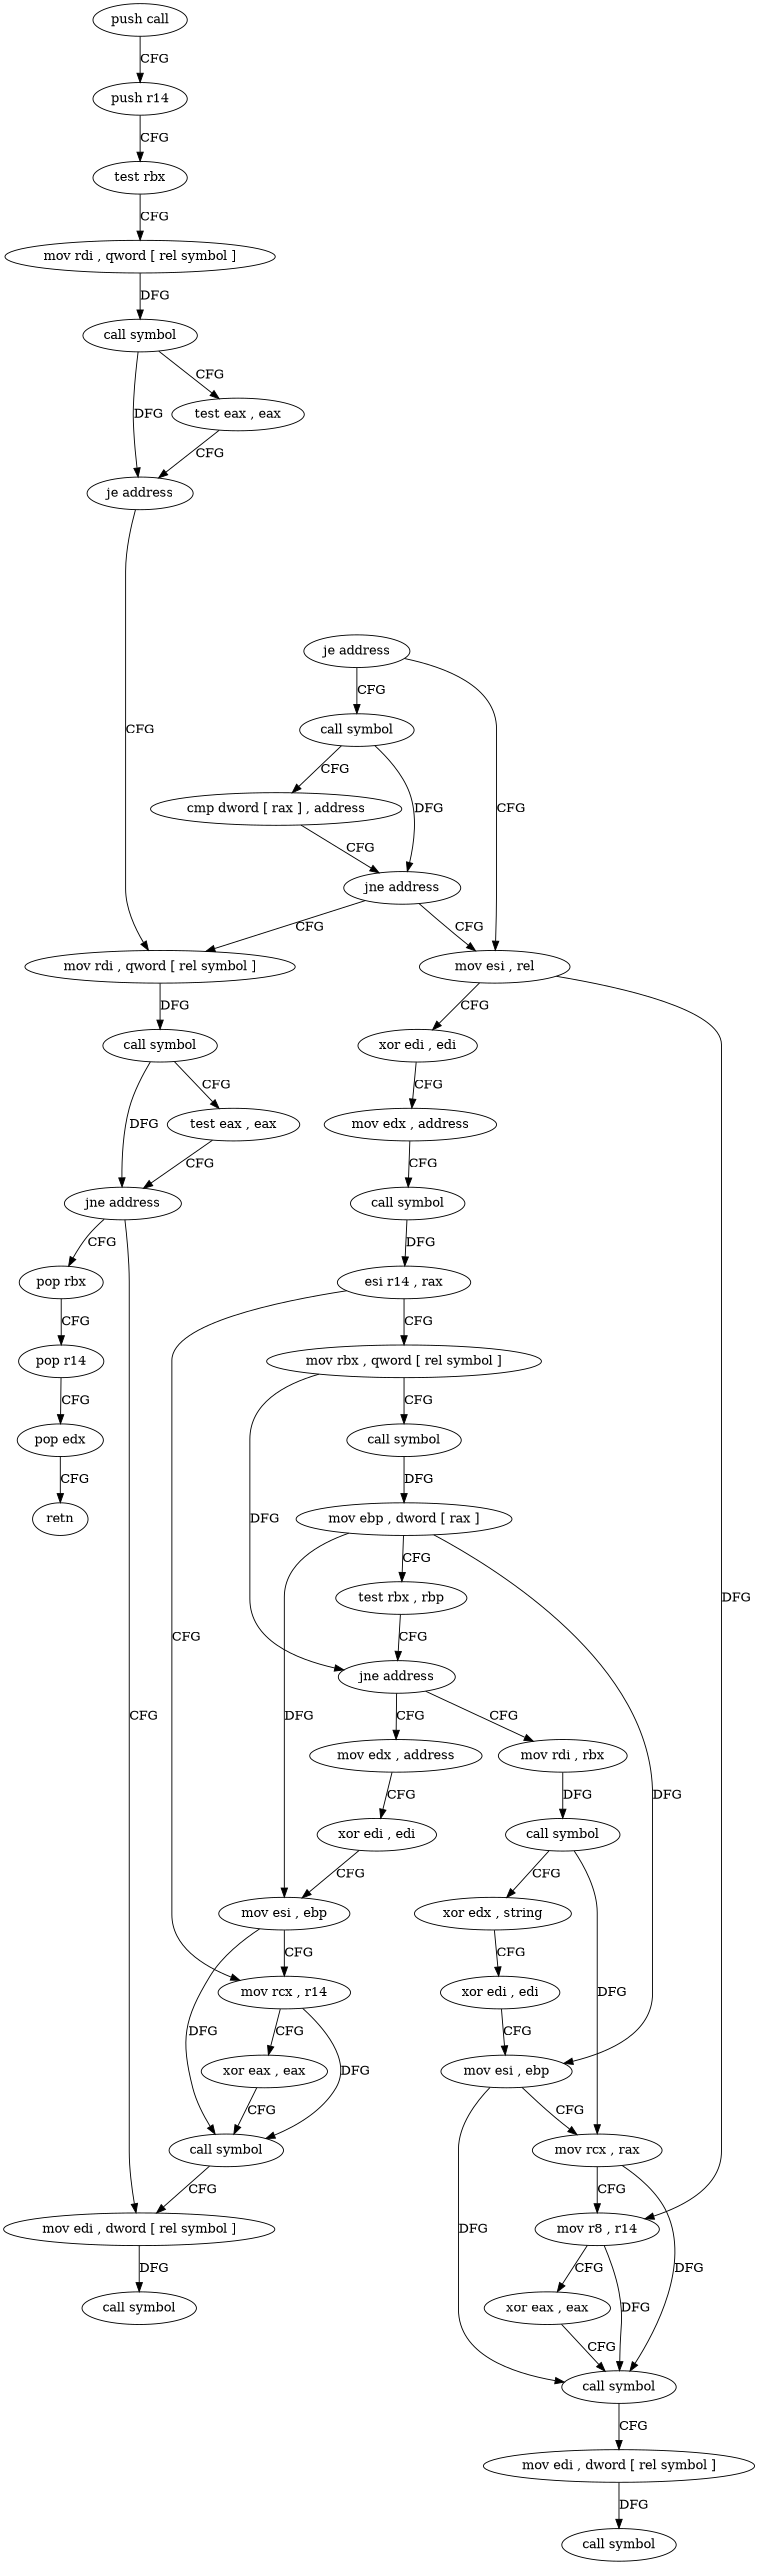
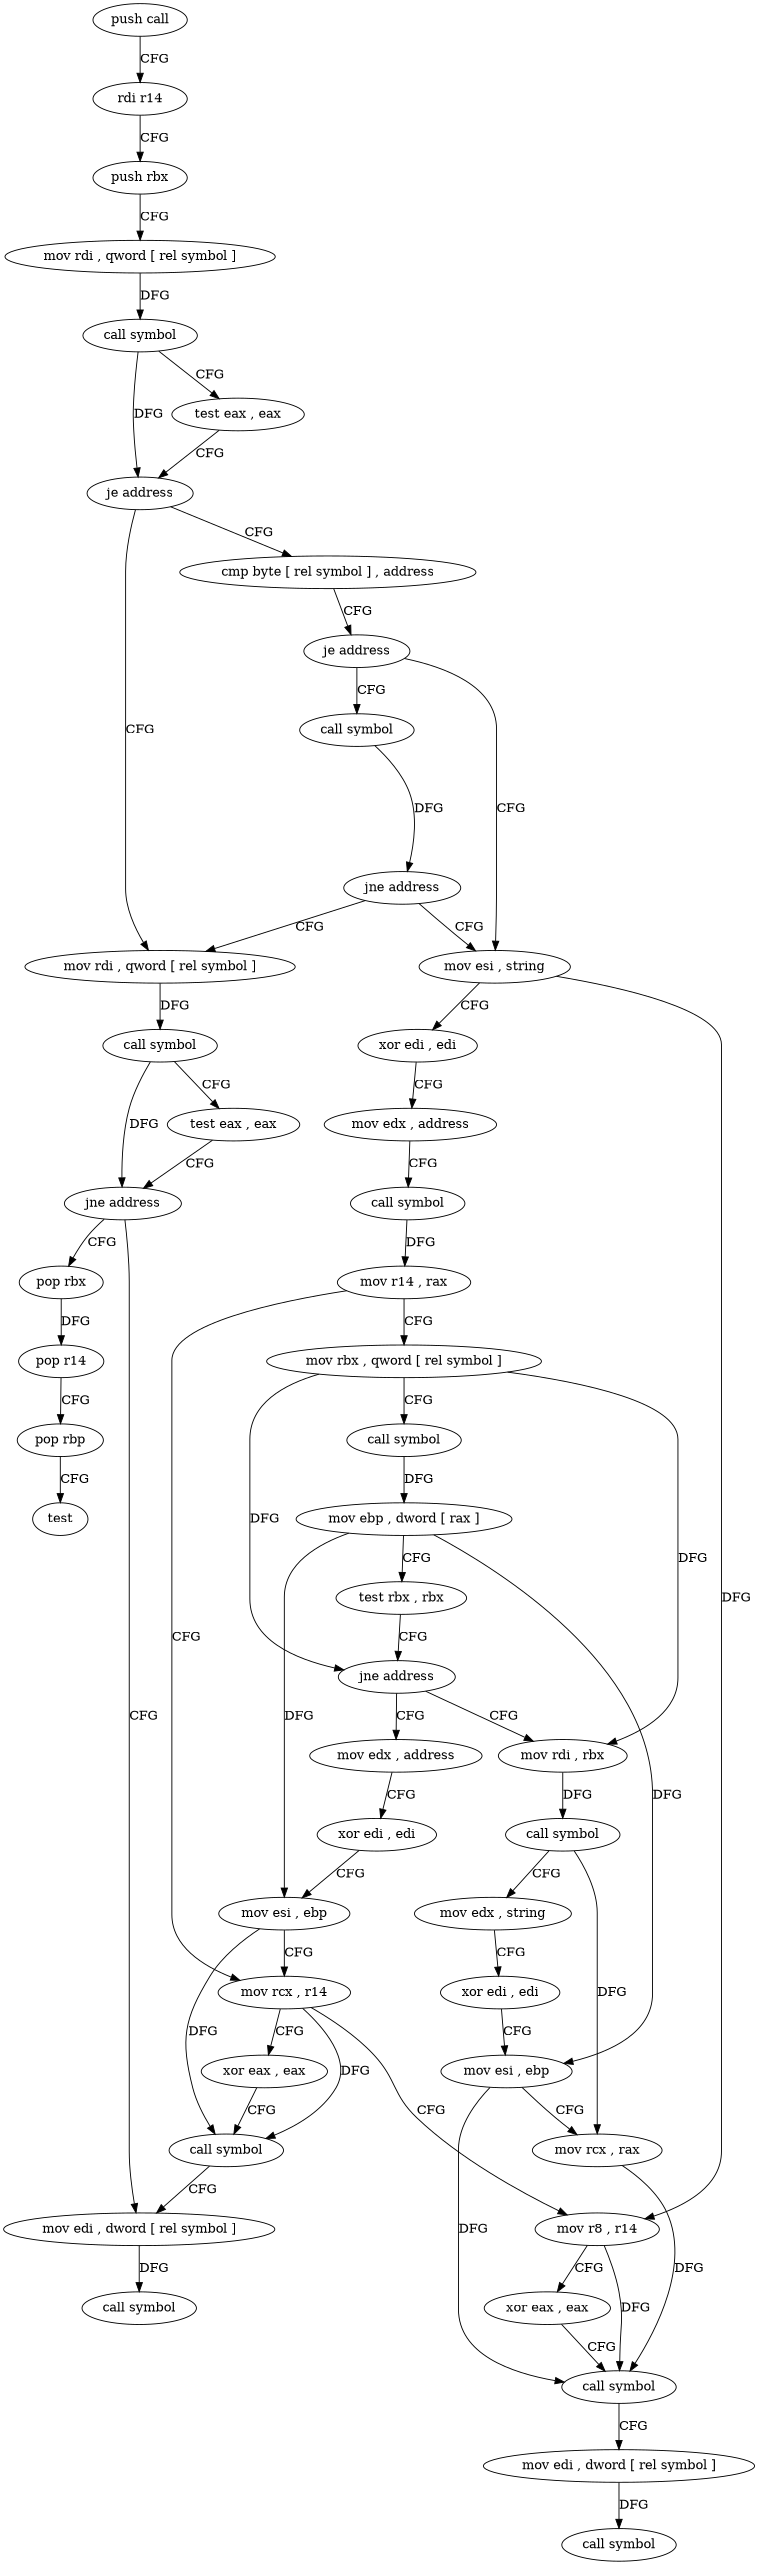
(140, 99) -> (140, 99)
(140, 178) -> (140, 178)
none -> (328, 572)
(276, 809) -> none
(495, 967) -> (495, 967)
(404, 1282) -> (404, 1282)
(76, 1322) -> (76, 1322)
(60, 1440) -> (60, 1440)
none -> (678, 1510)
(60, 1519) -> (60, 1519)
(401, 1598) -> (401, 1598)
(493, 1914) -> (493, 1914)
(597, 2185) -> (422, 2123)
